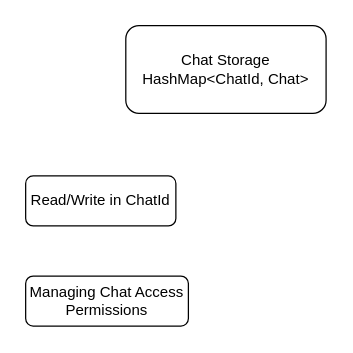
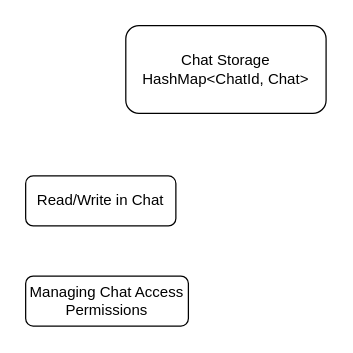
(101, 201) -> (101, 201)
